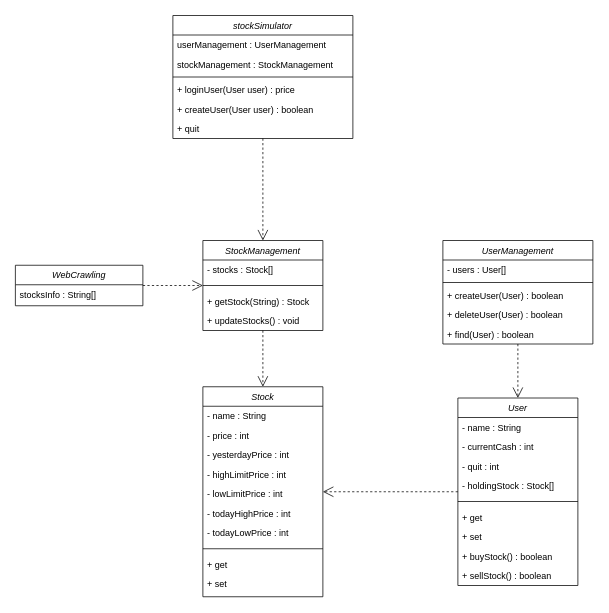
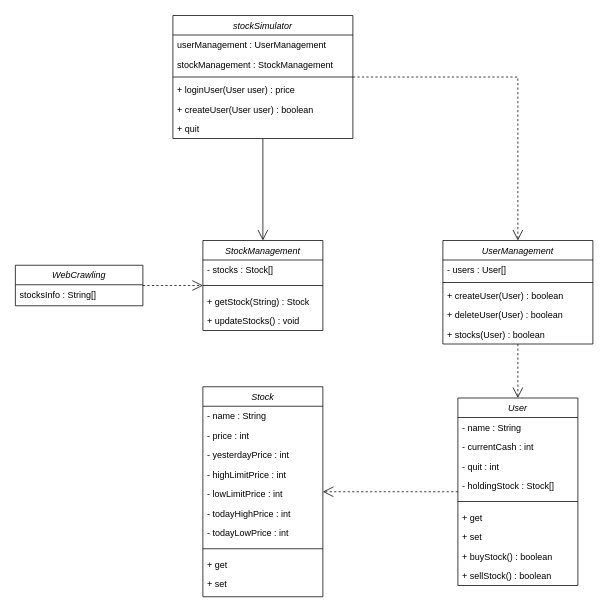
none -> (516, 77)
(263, 189) -> (263, 189)
(495, 335) -> (502, 335)
(263, 359) -> none
